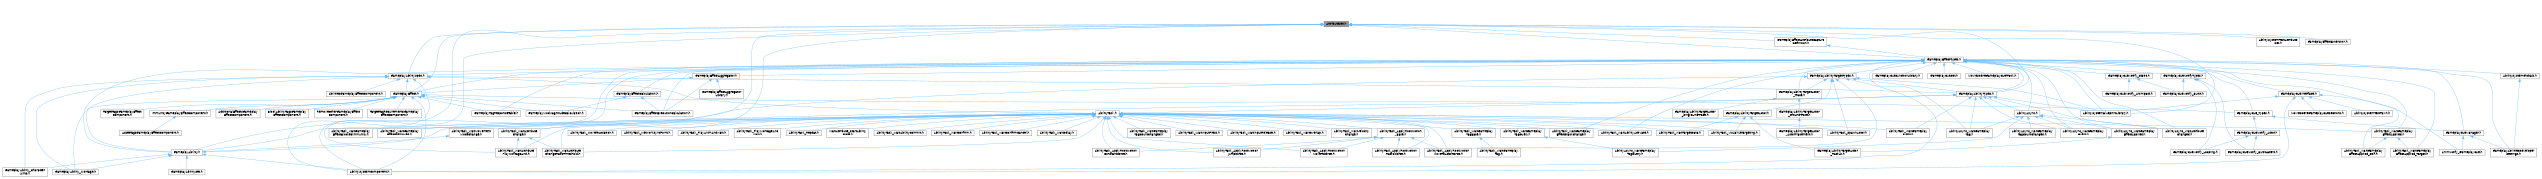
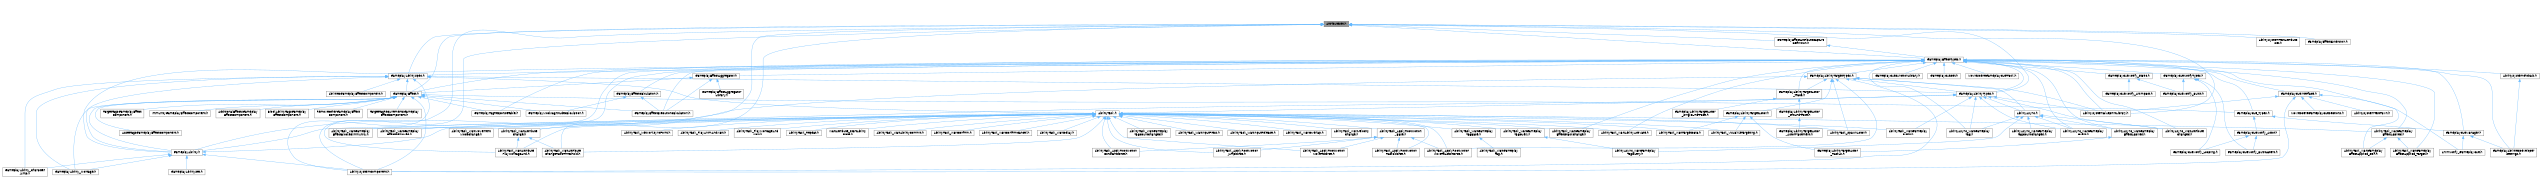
(2031, 81) -> (1946, 85)
(164, 124) -> (222, 101)
(592, 133) -> none
(331, 145) -> (93, 111)
